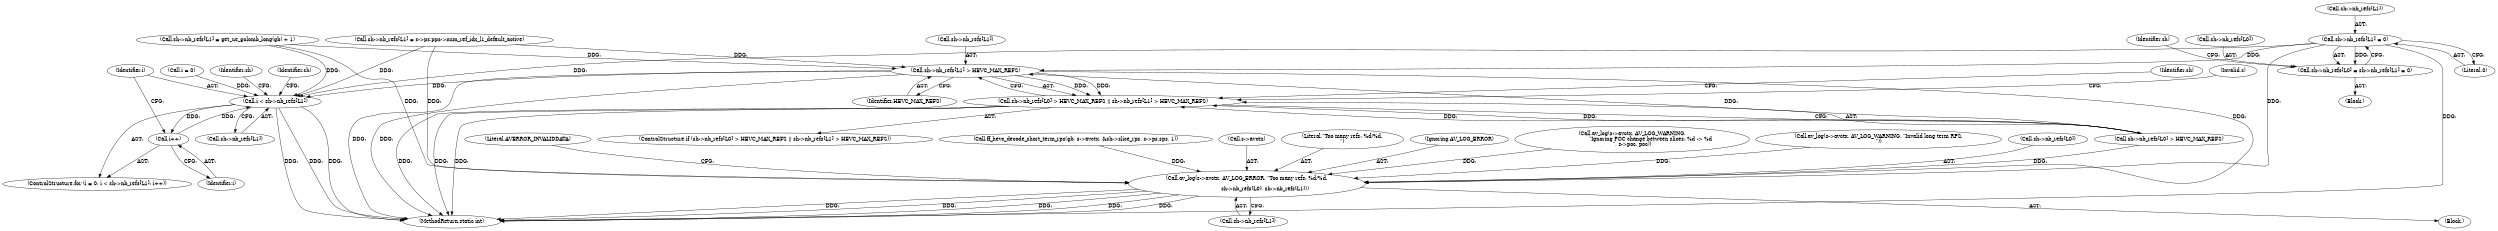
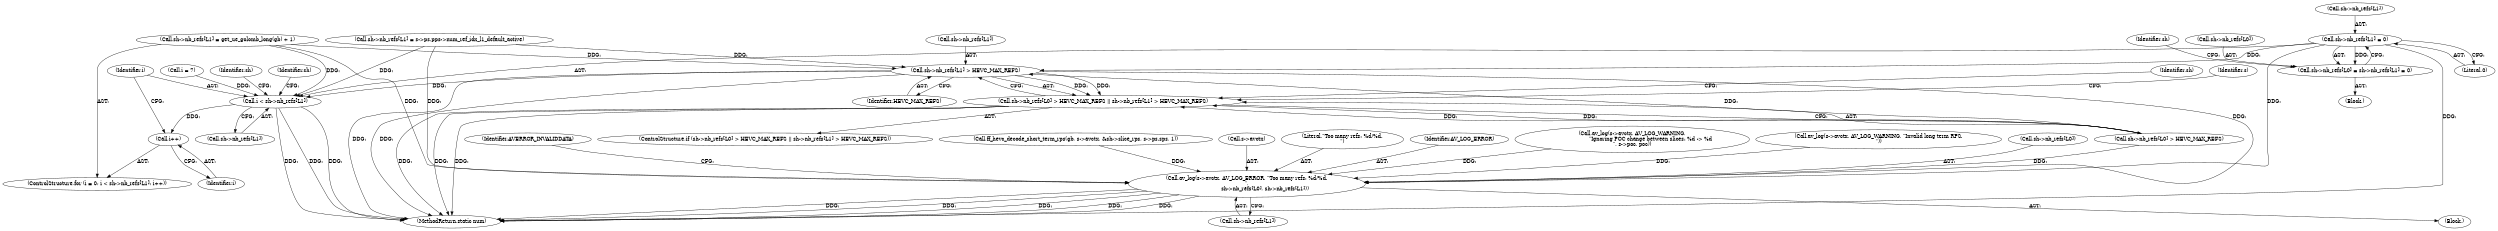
(182, 71) -> (182, 71)
(581, 71) -> (581, 71)
(2233, 71) -> (2233, 71)
(150, 118) -> (97, 86)
(211, 118) -> none
(528, 139) -> (528, 139)
(1459, 139) -> (1459, 139)
(452, 222) -> (452, 222)
